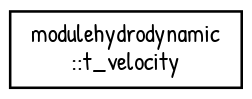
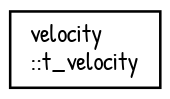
(126, 50) -> (85, 50)
